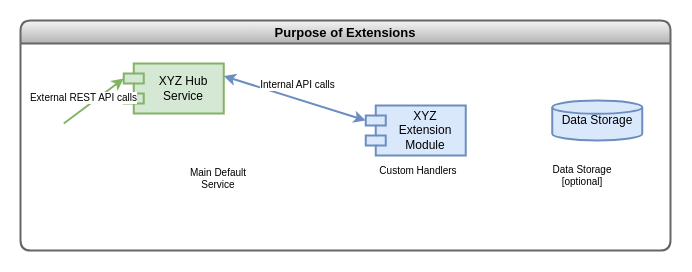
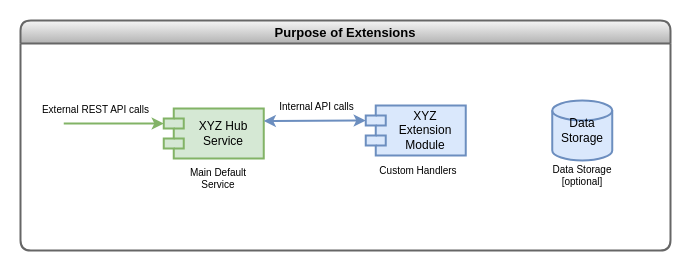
(174, 89) -> (214, 134)
(597, 121) -> (582, 131)
